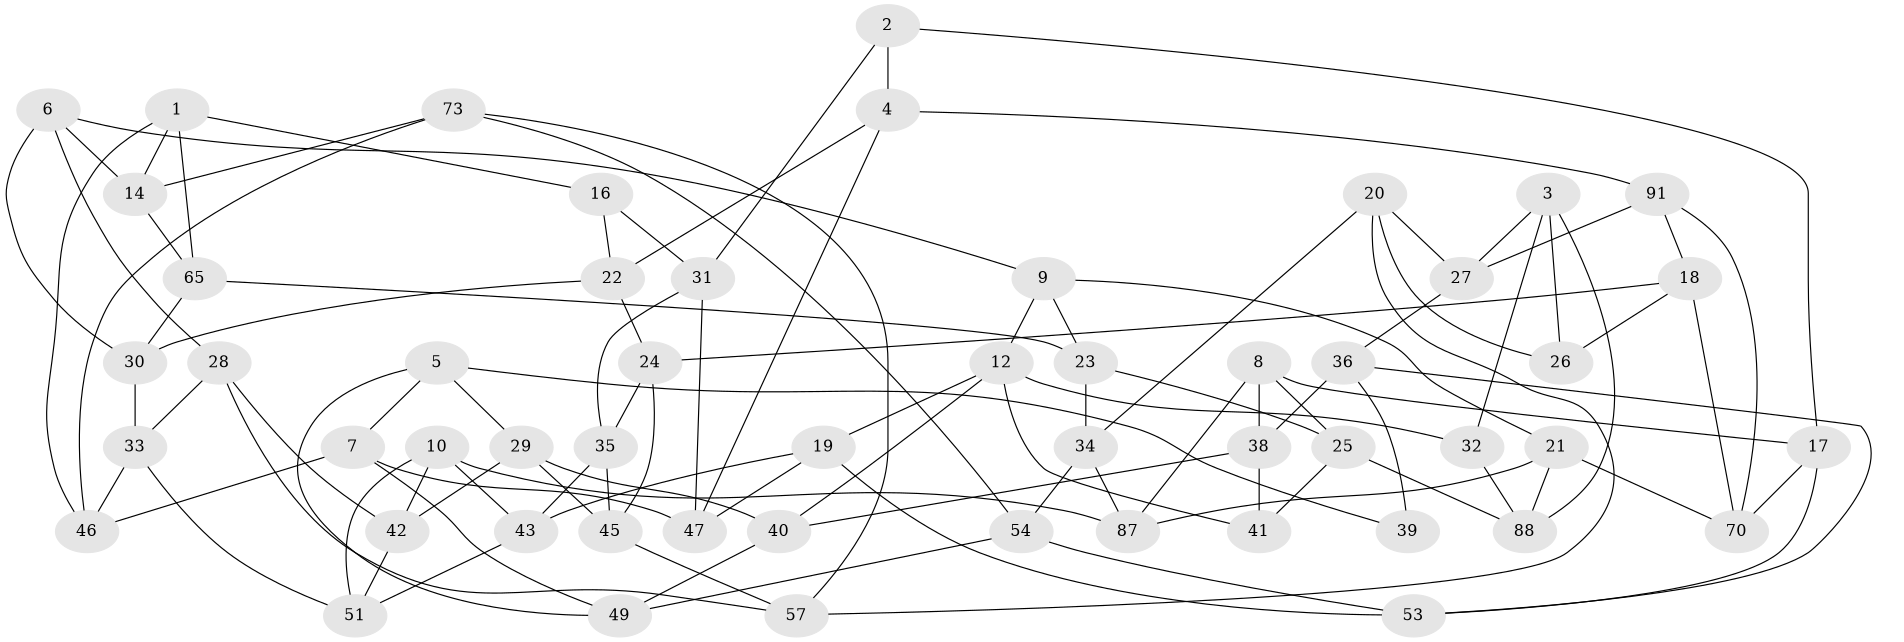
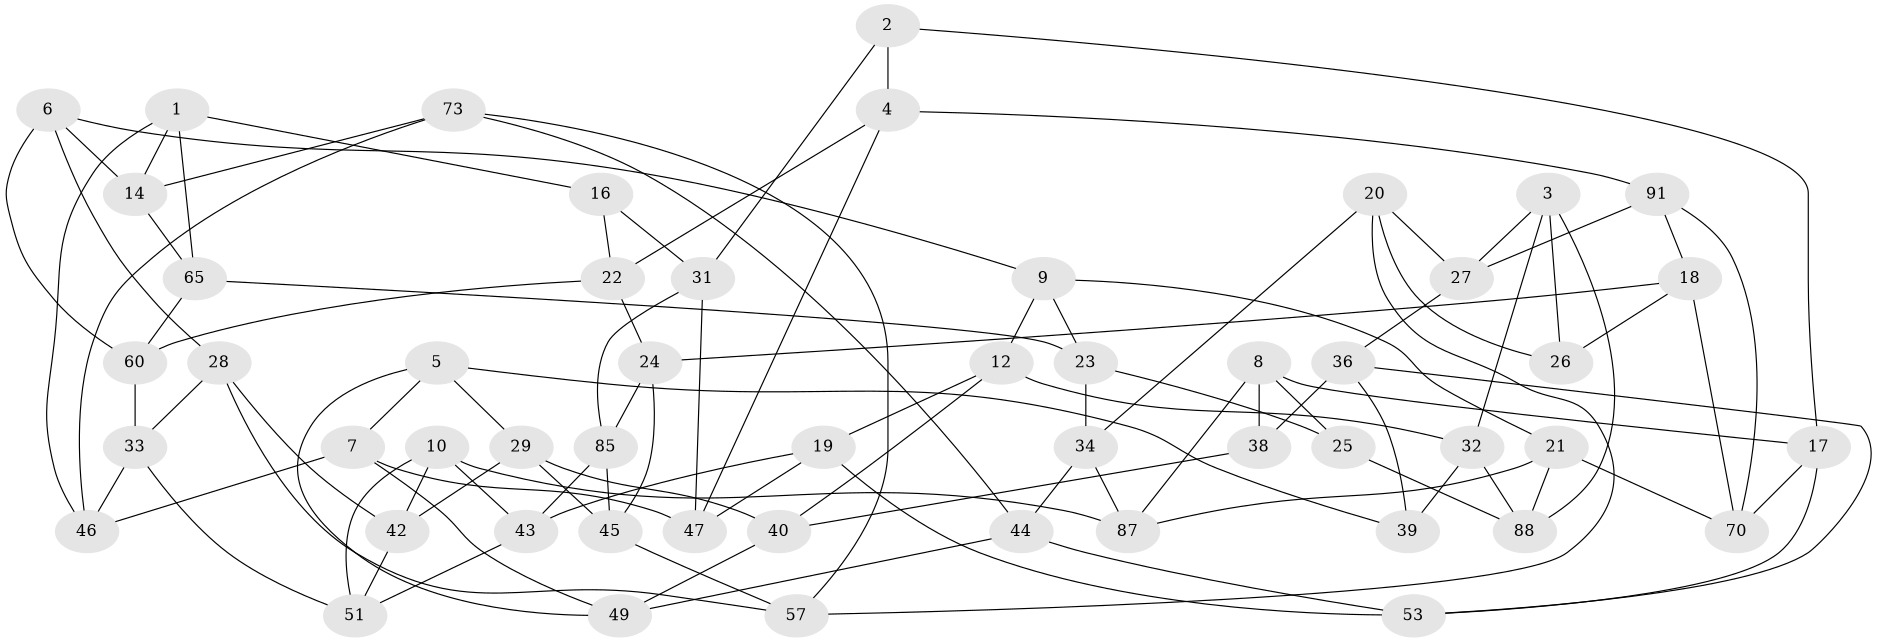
(135, 363) -> (135, 363)
(606, 447) -> (606, 447)
none -> (1434, 498)
(1021, 532) -> (1021, 532)
(1259, 532) -> none
